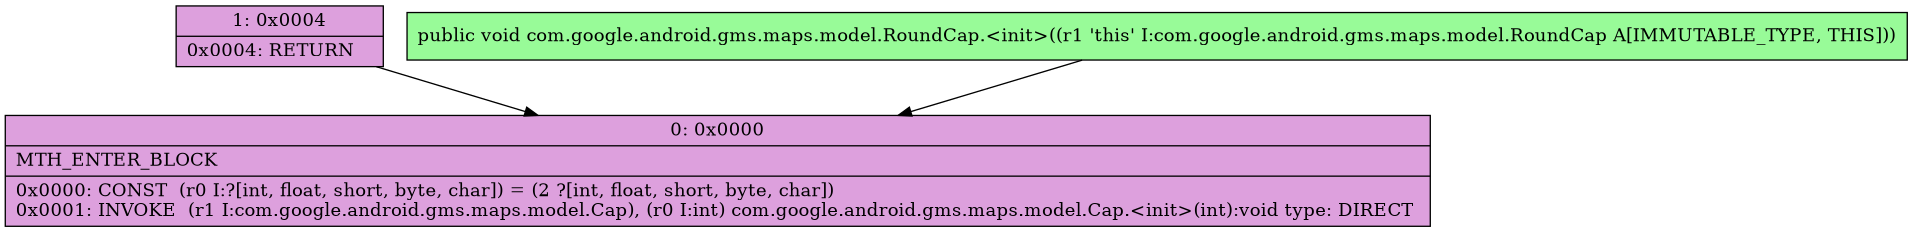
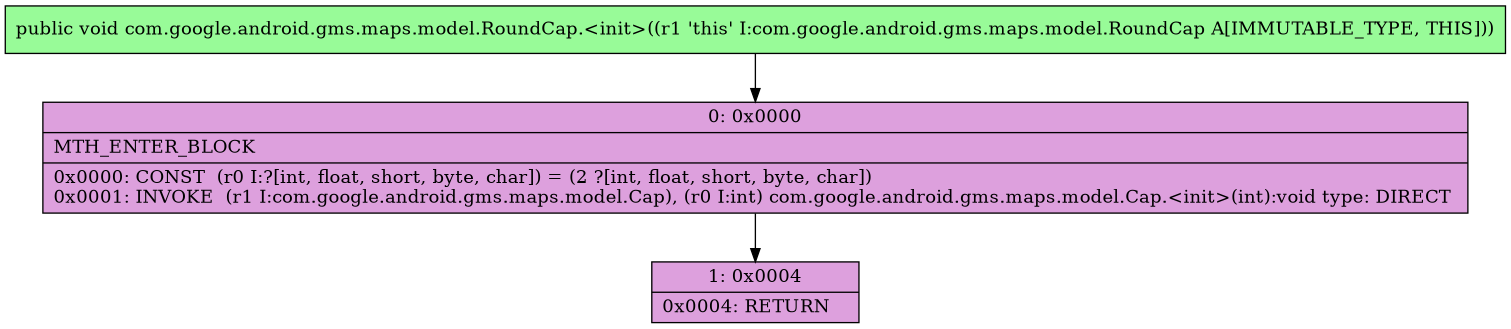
(451, 89) -> (755, 231)
